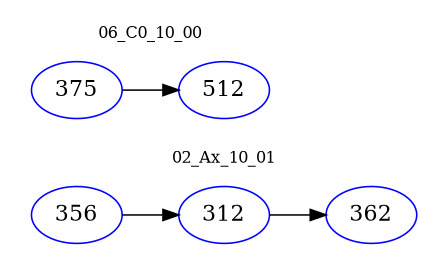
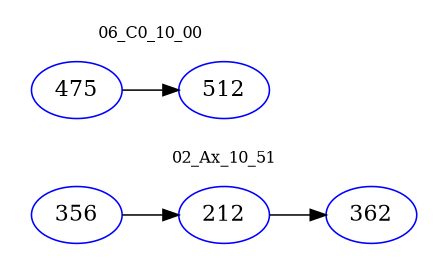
(77, 90) -> (77, 90)
(224, 159) -> (224, 159)
(224, 215) -> (224, 215)
